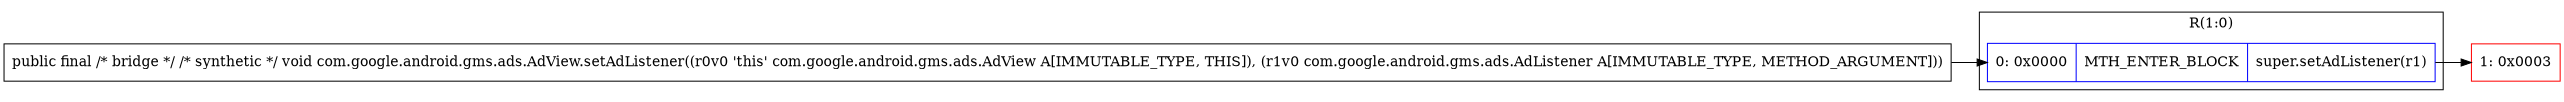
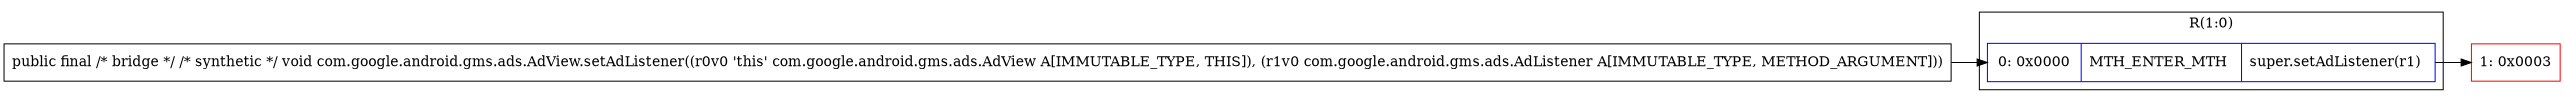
(2162, 62) -> (2158, 62)
